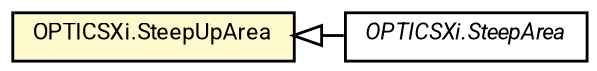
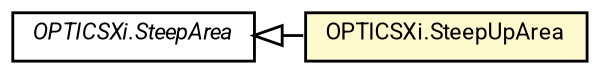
(333, 36) -> (293, 36)
